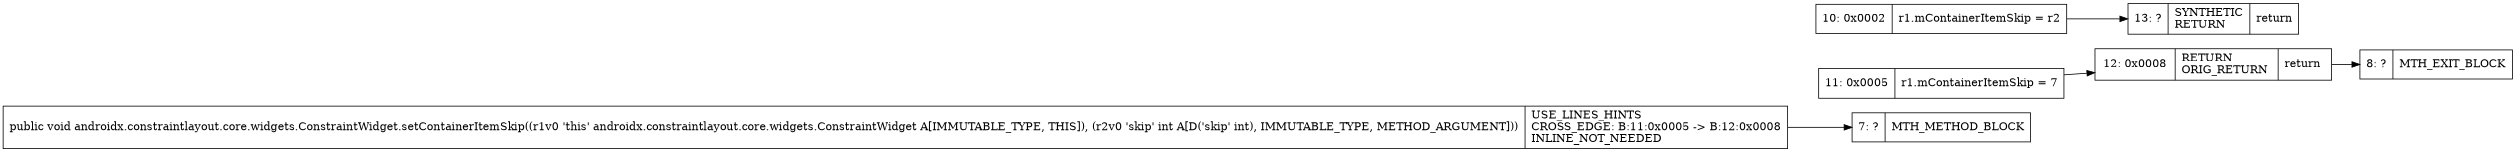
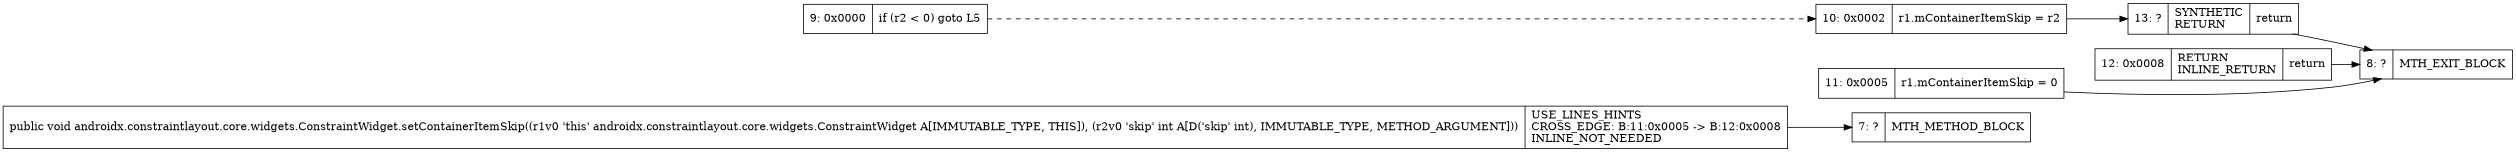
none -> (895, 19)
none -> (2328, 41)
(2225, 70) -> (2227, 70)
(2075, 74) -> (2219, 94)
(1979, 83) -> (1979, 83)
